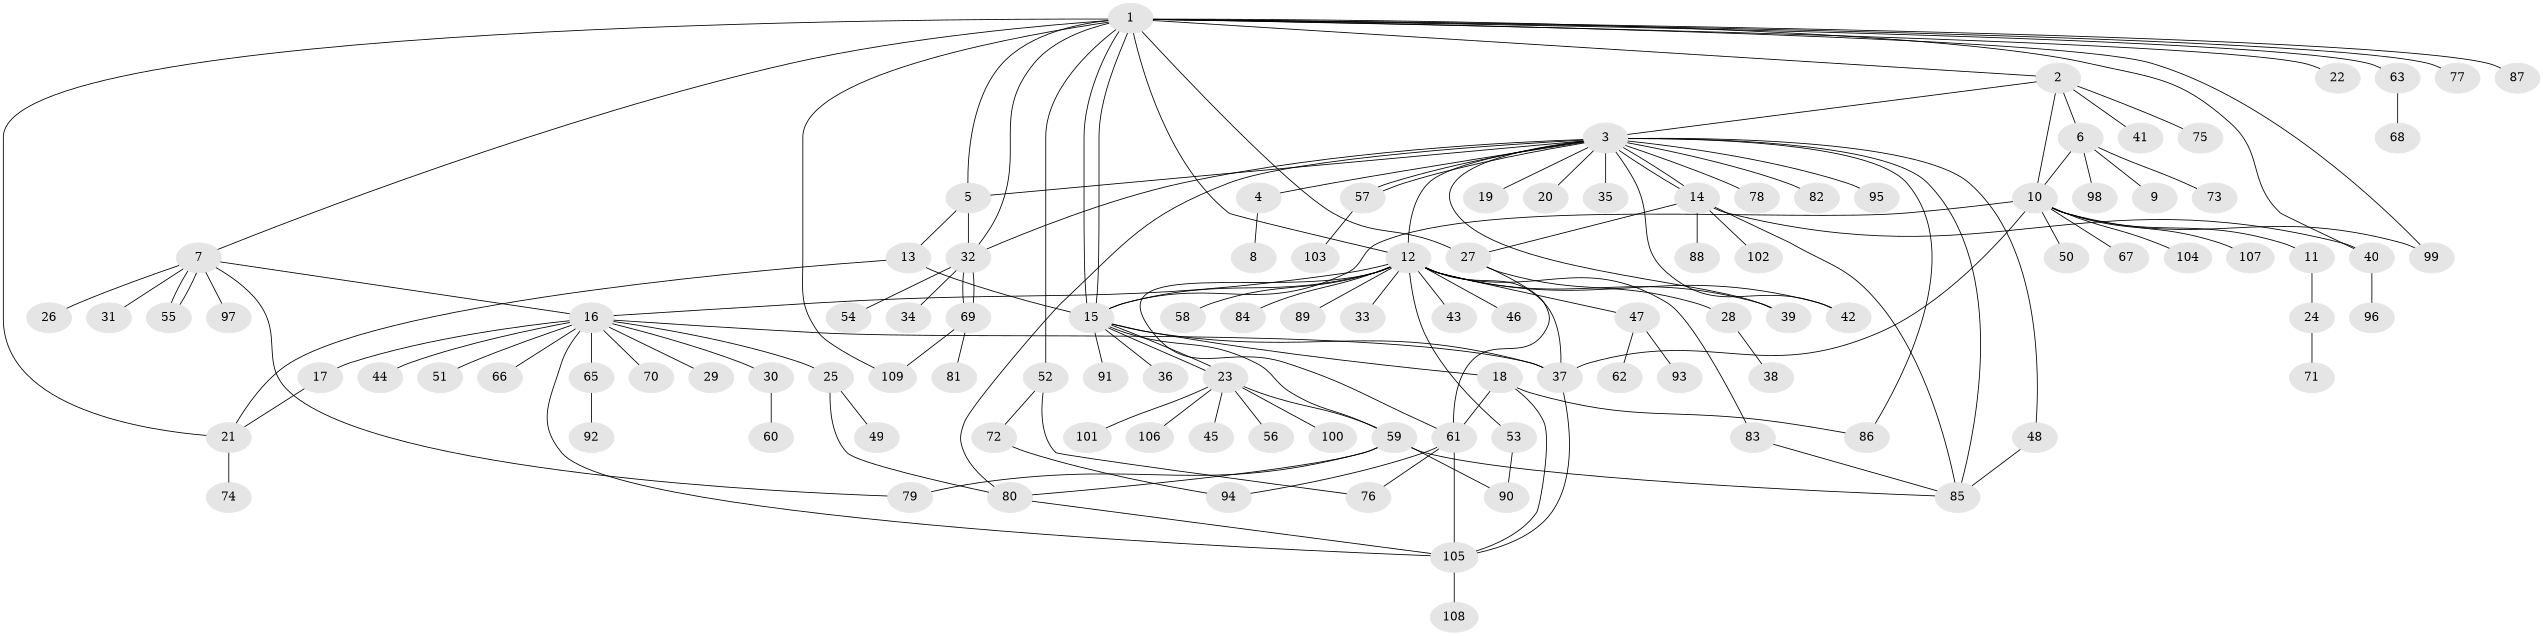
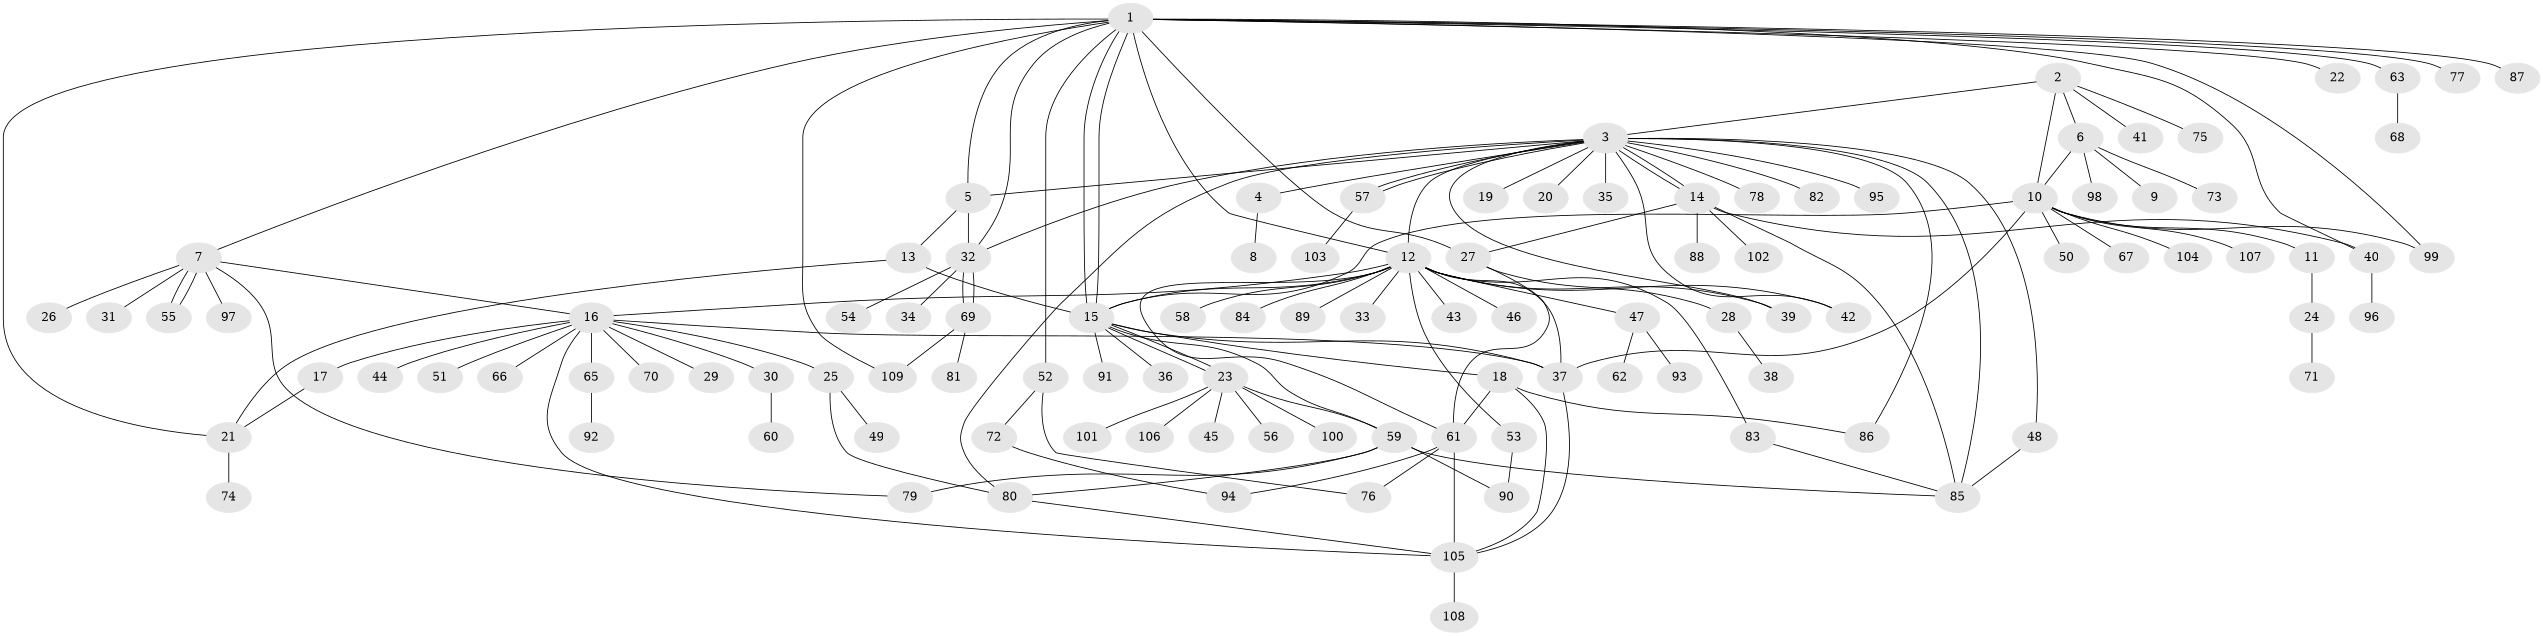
(1594, 48) -> none
